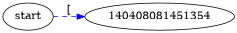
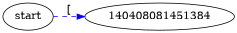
(160, 17) -> (160, 17)
